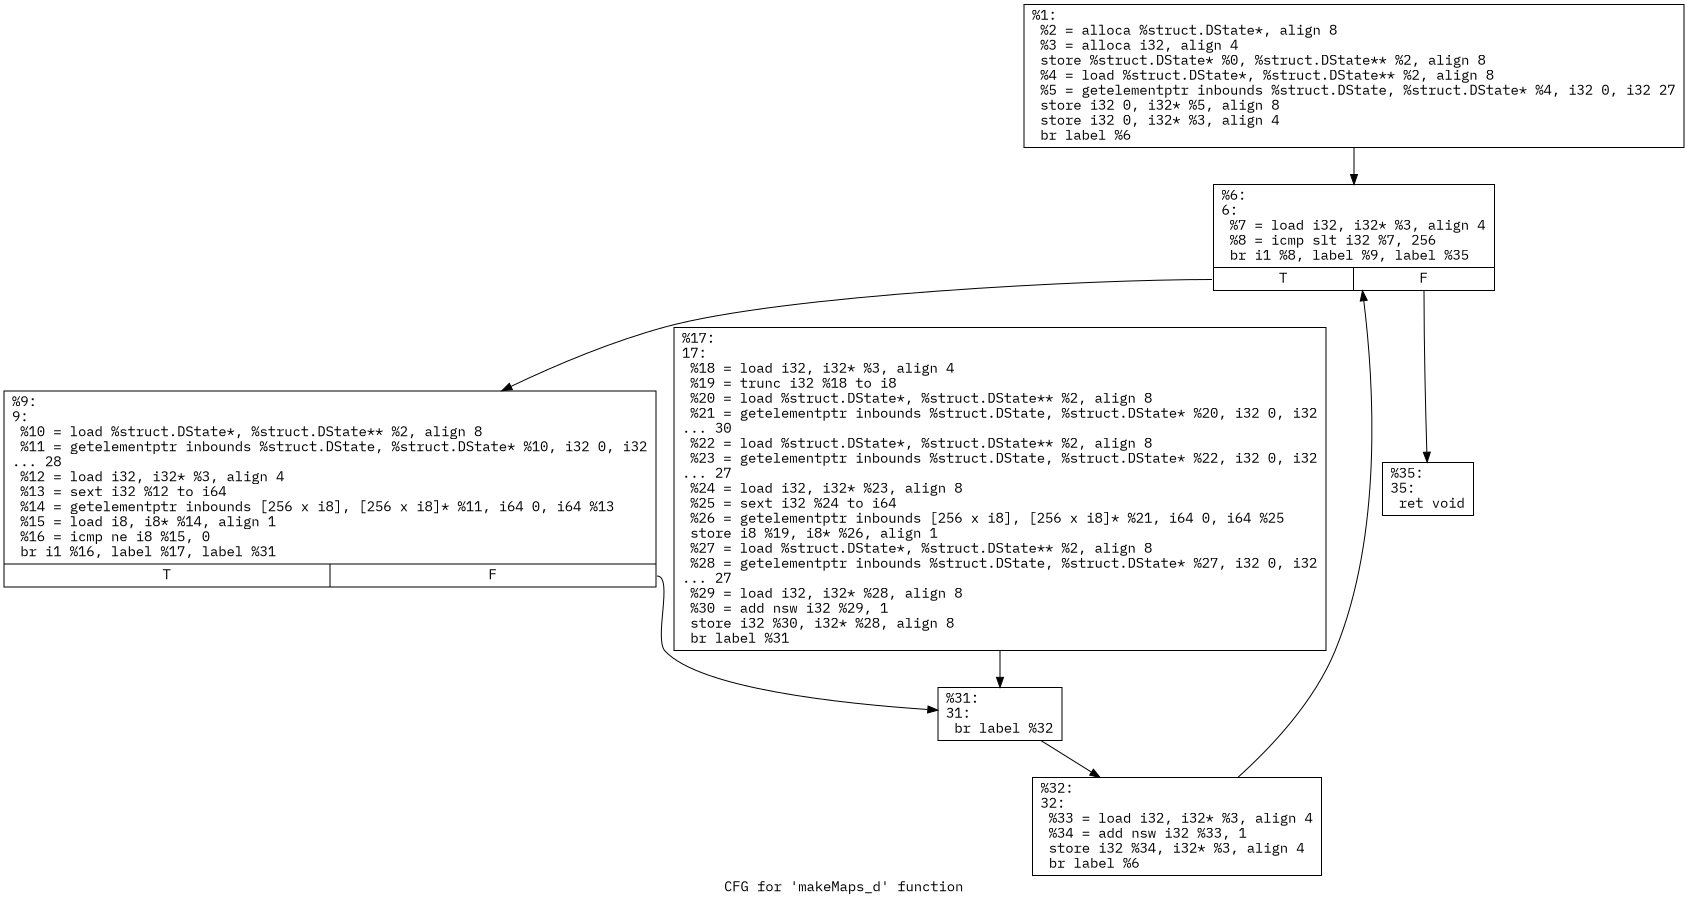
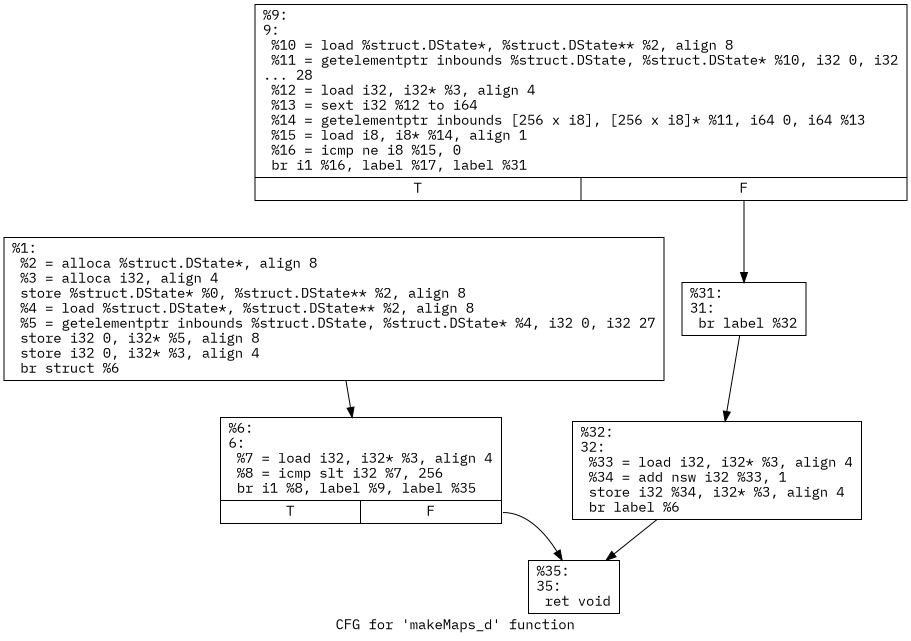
(1082, 136) -> (66, 368)
(855, 298) -> none
(1000, 489) -> none
(1361, 558) -> (635, 537)
